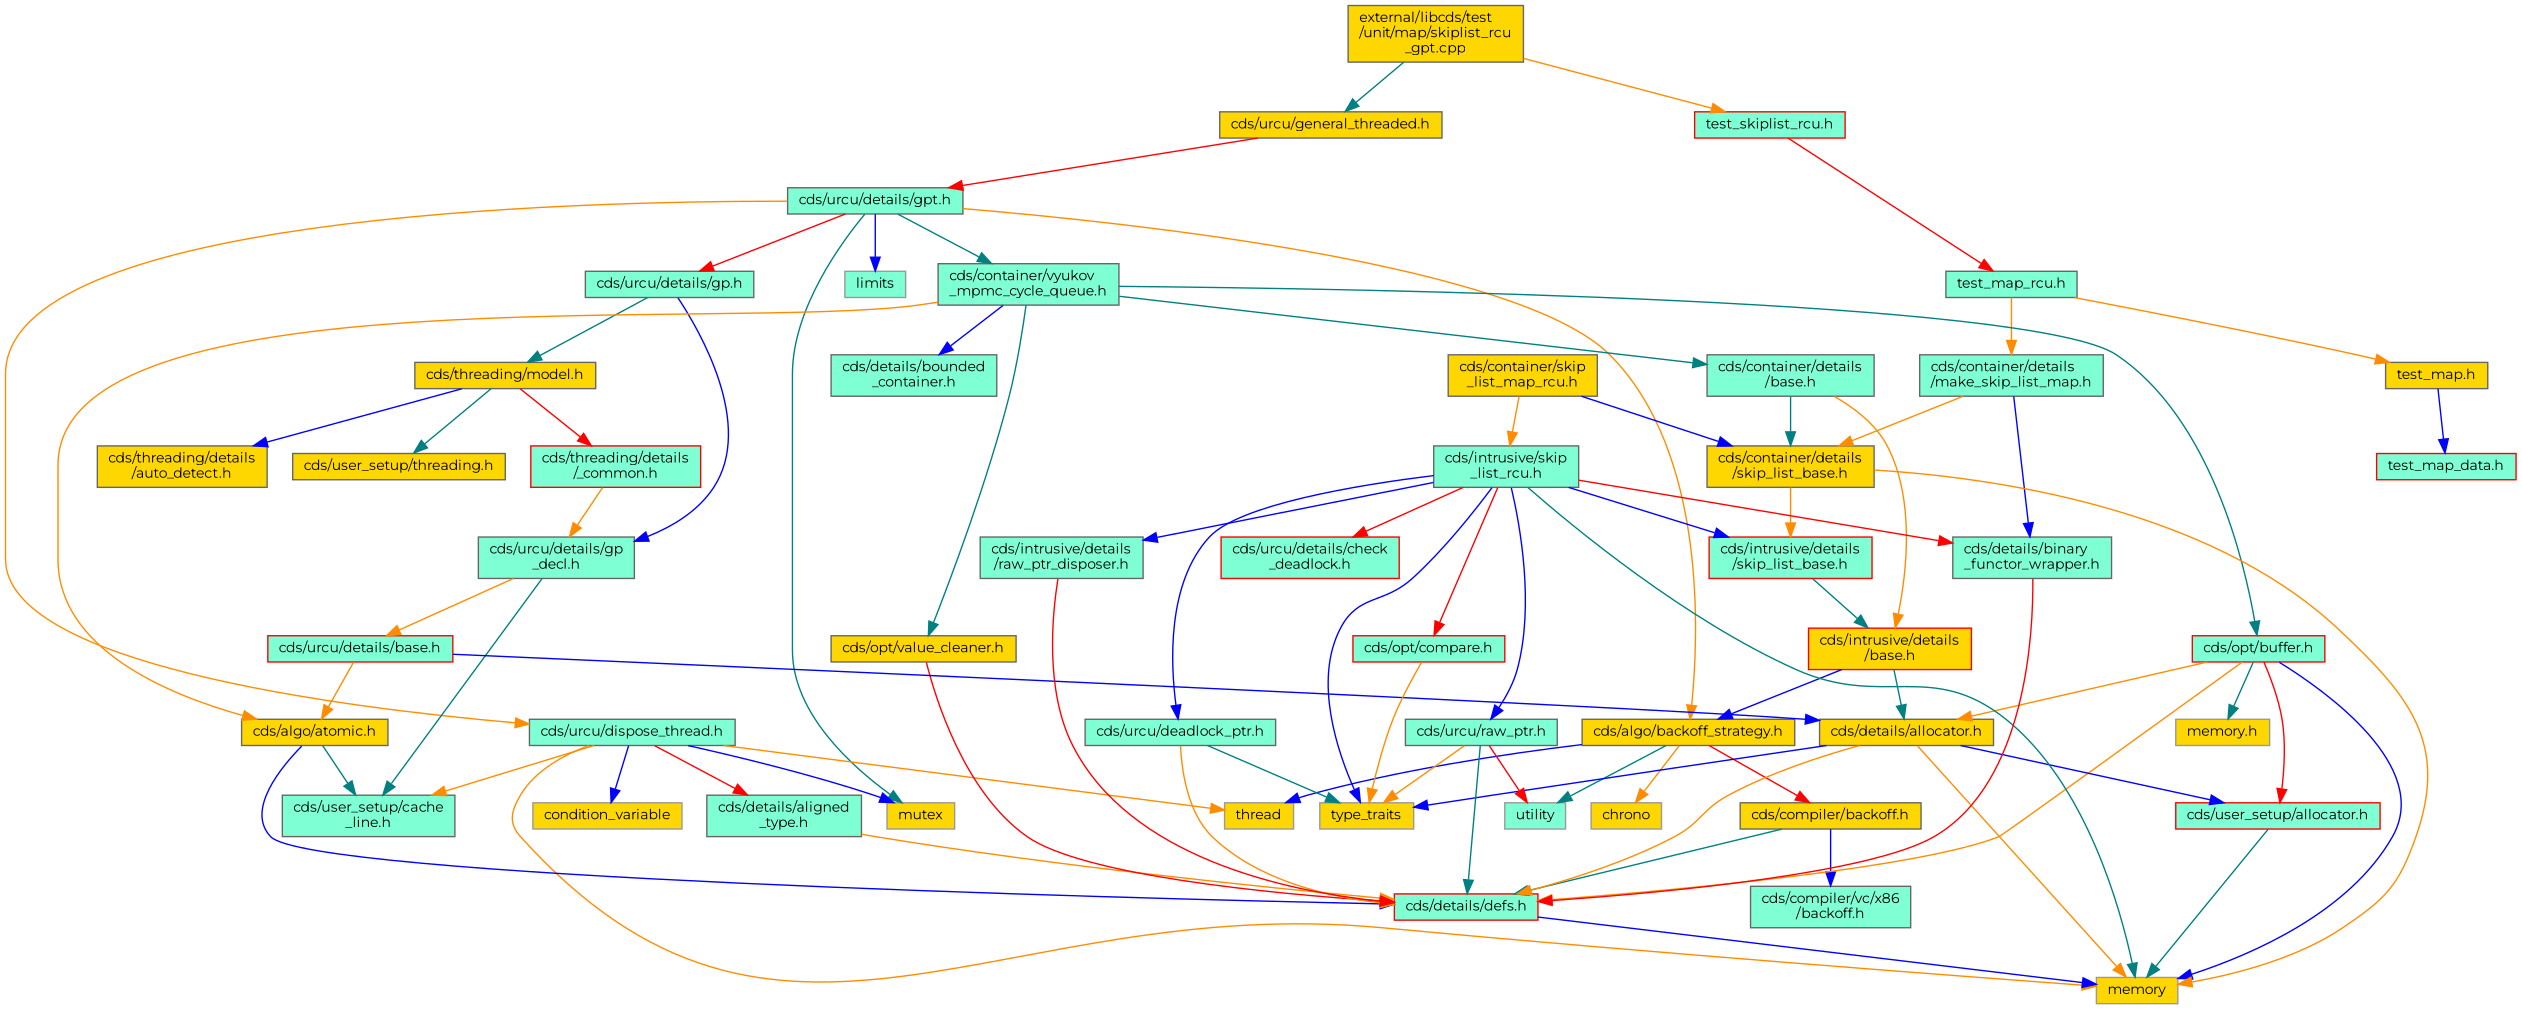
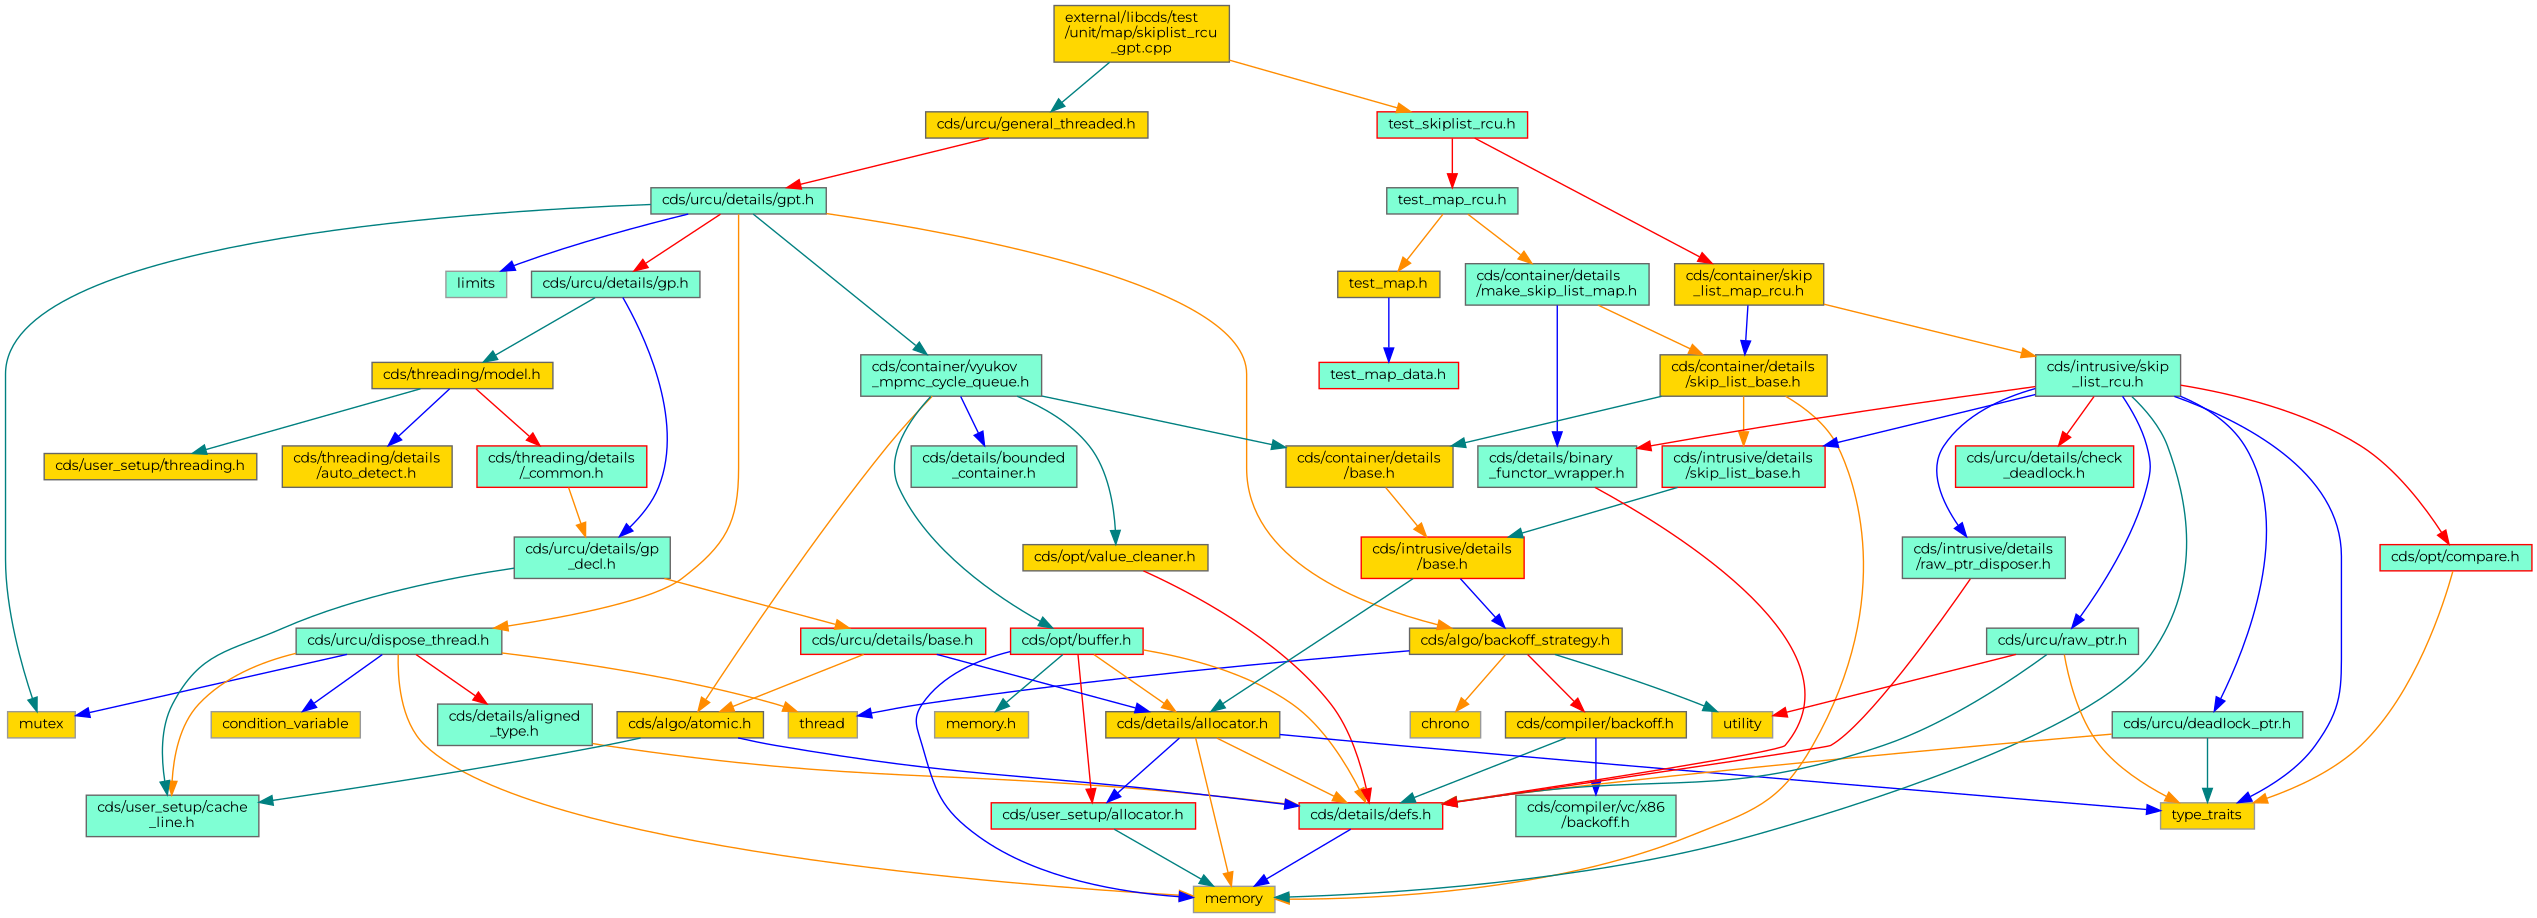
none -> (1587, 197)
(1791, 376) -> (1370, 467)
(1791, 414) -> (1568, 418)
(1535, 816) -> (1742, 725)
